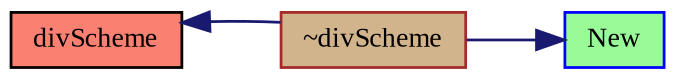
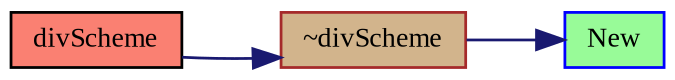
(245, 21) -> (217, 58)
